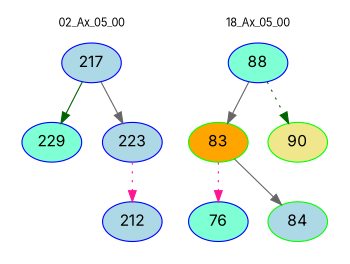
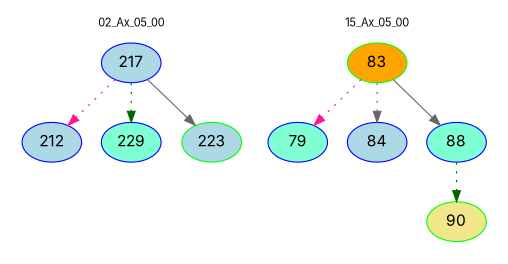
(258, 24) -> (377, 24)
(74, 98) -> (131, 97)
(241, 98) -> (413, 99)
(132, 142) -> (212, 142)
(132, 177) -> (96, 99)
(254, 178) -> (377, 97)
(218, 222) -> (298, 142)
(298, 222) -> (377, 142)
